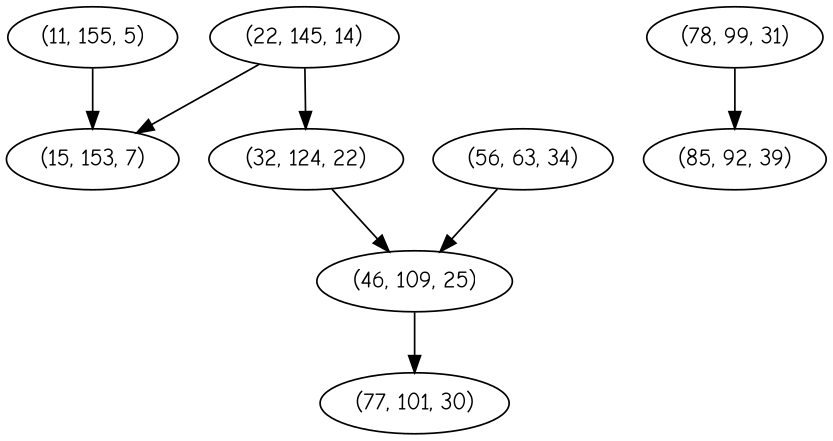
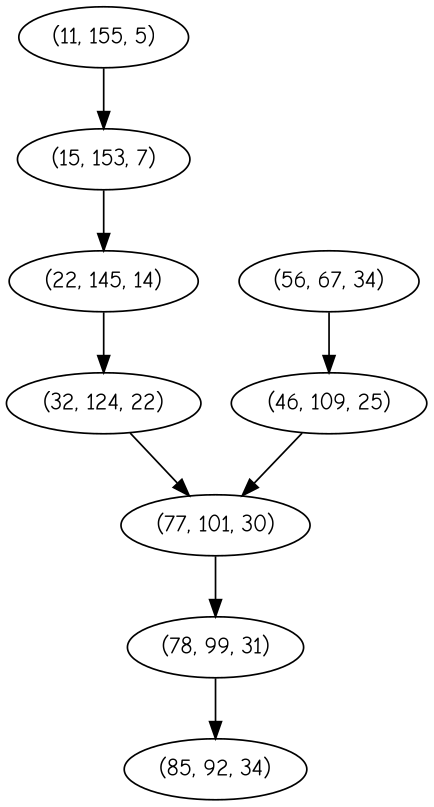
(205, 95) -> (104, 212)
(523, 159) -> (329, 281)
(735, 159) -> (216, 769)
(355, 214) -> (154, 458)
none -> (216, 578)
